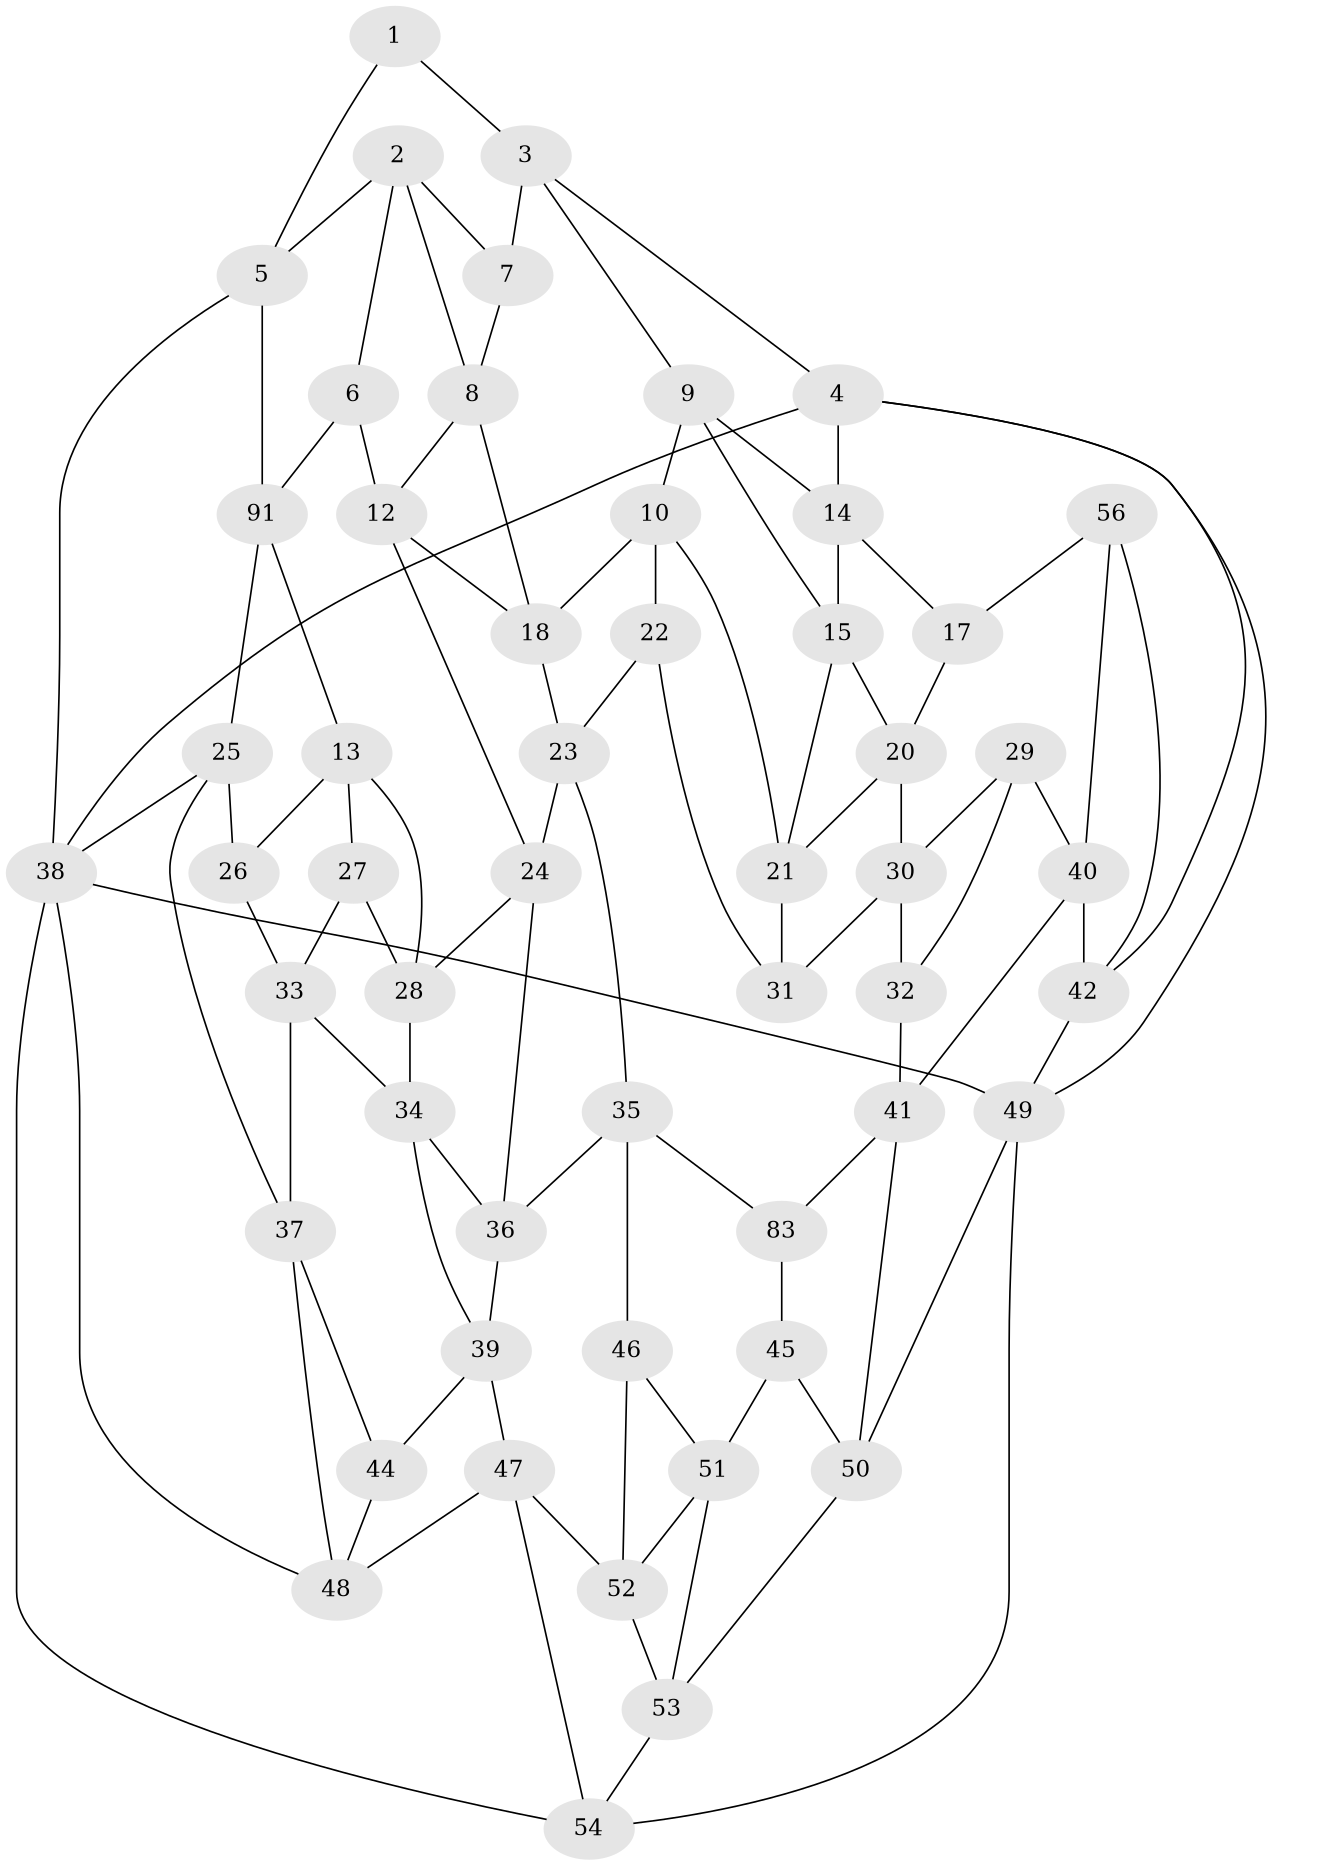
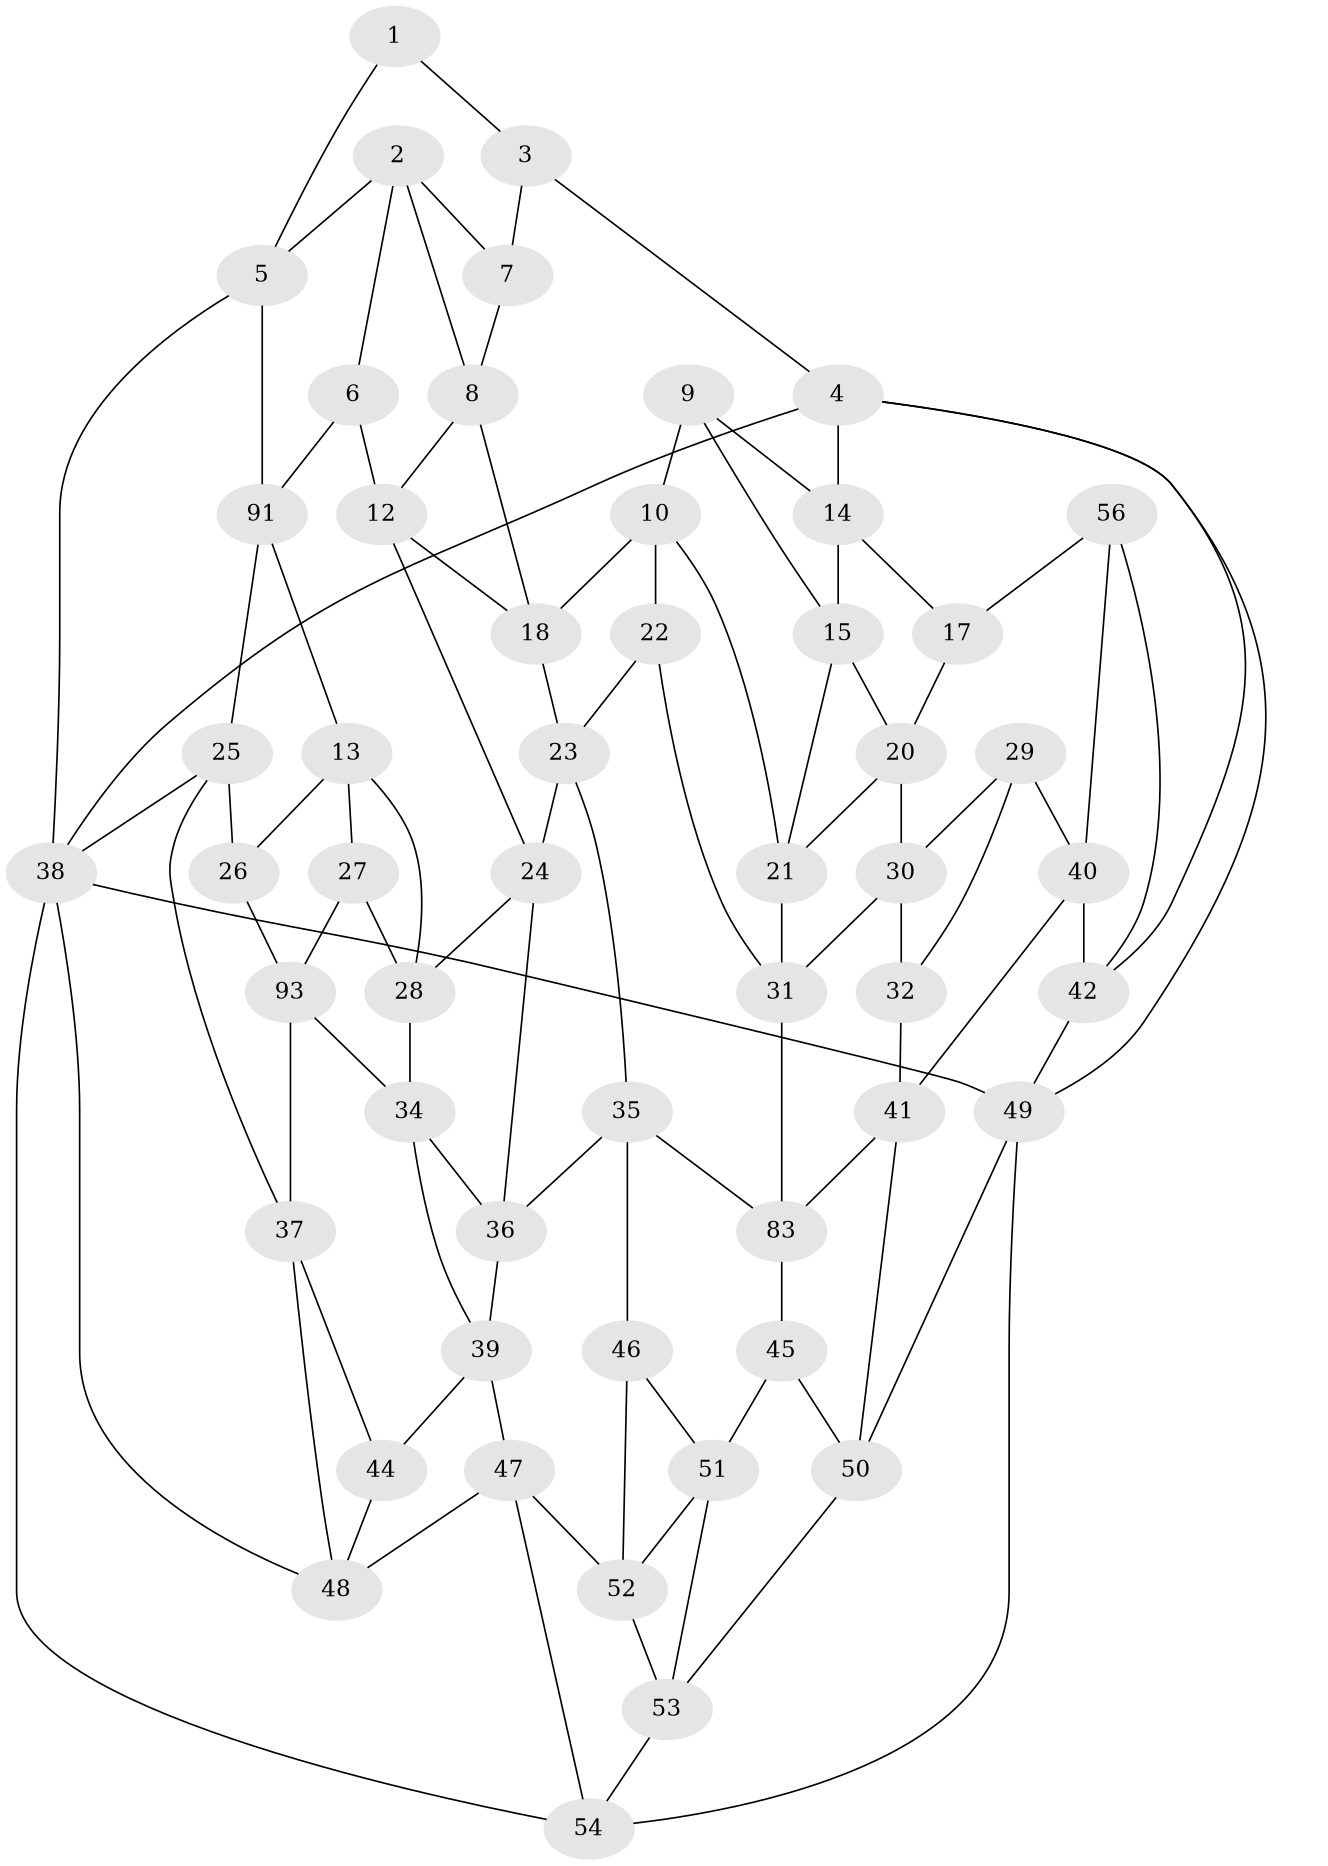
(607, 275) -> none
(290, 993) -> (290, 993)
none -> (782, 1112)
